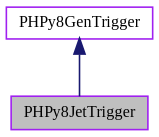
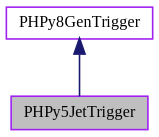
(80, 113) -> (80, 113)
